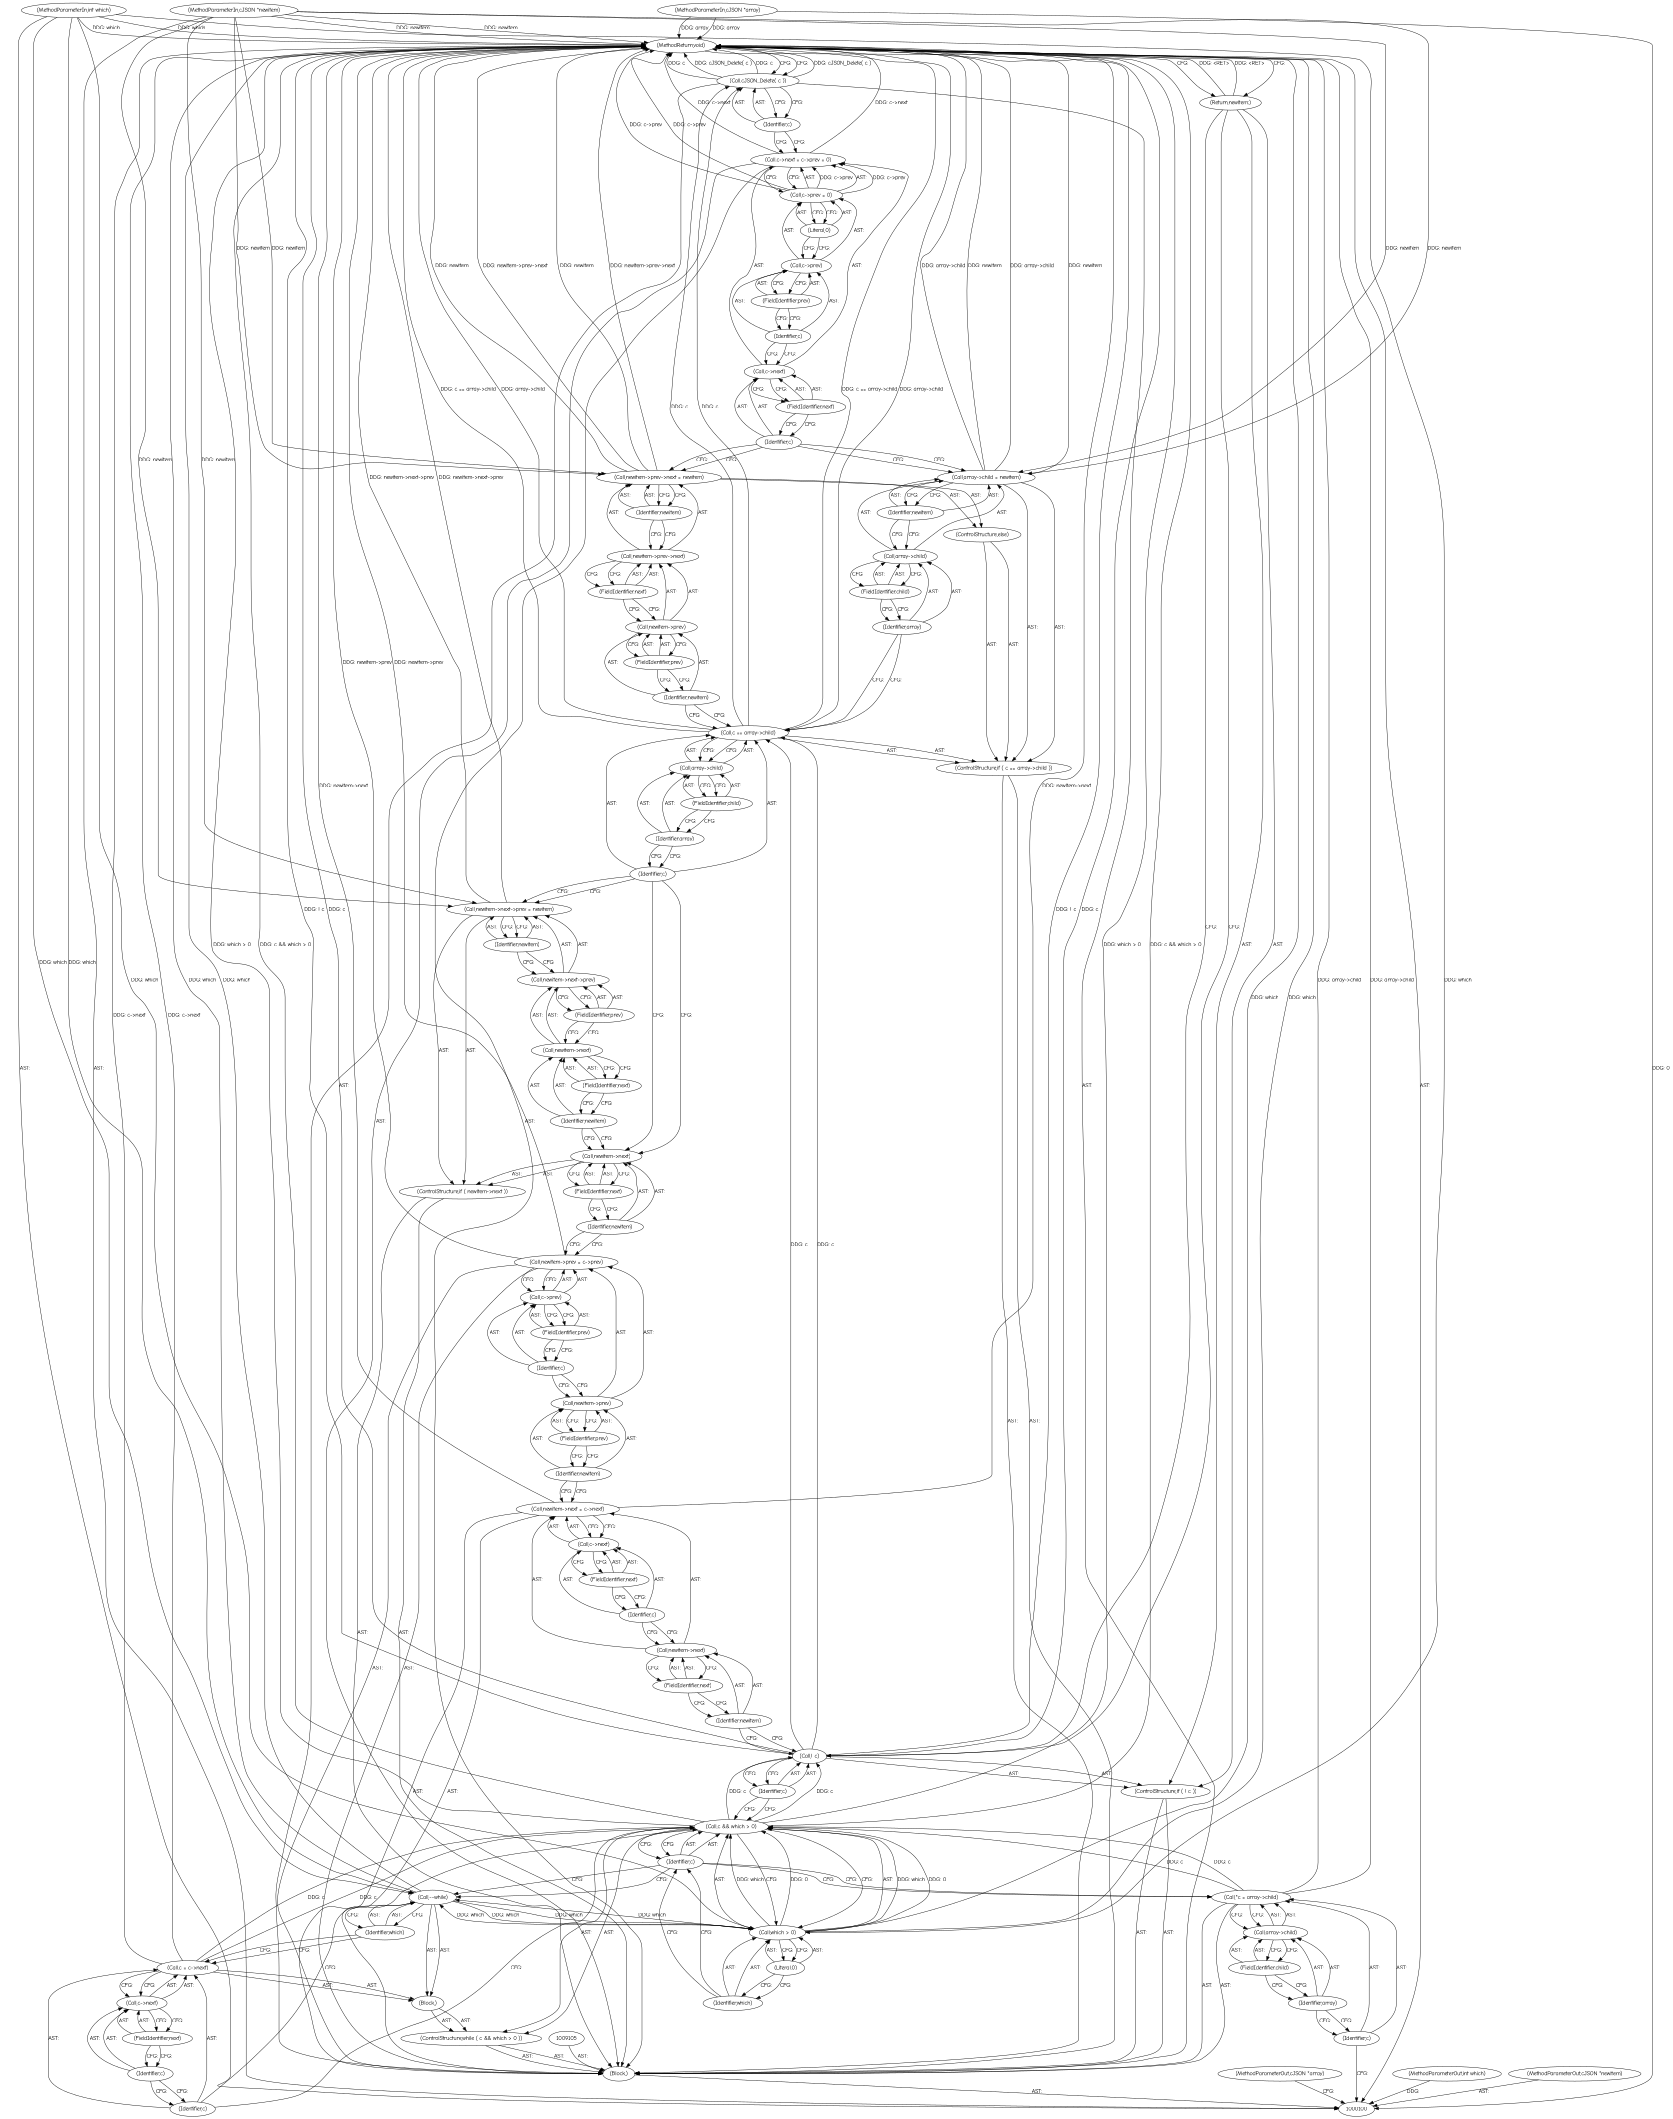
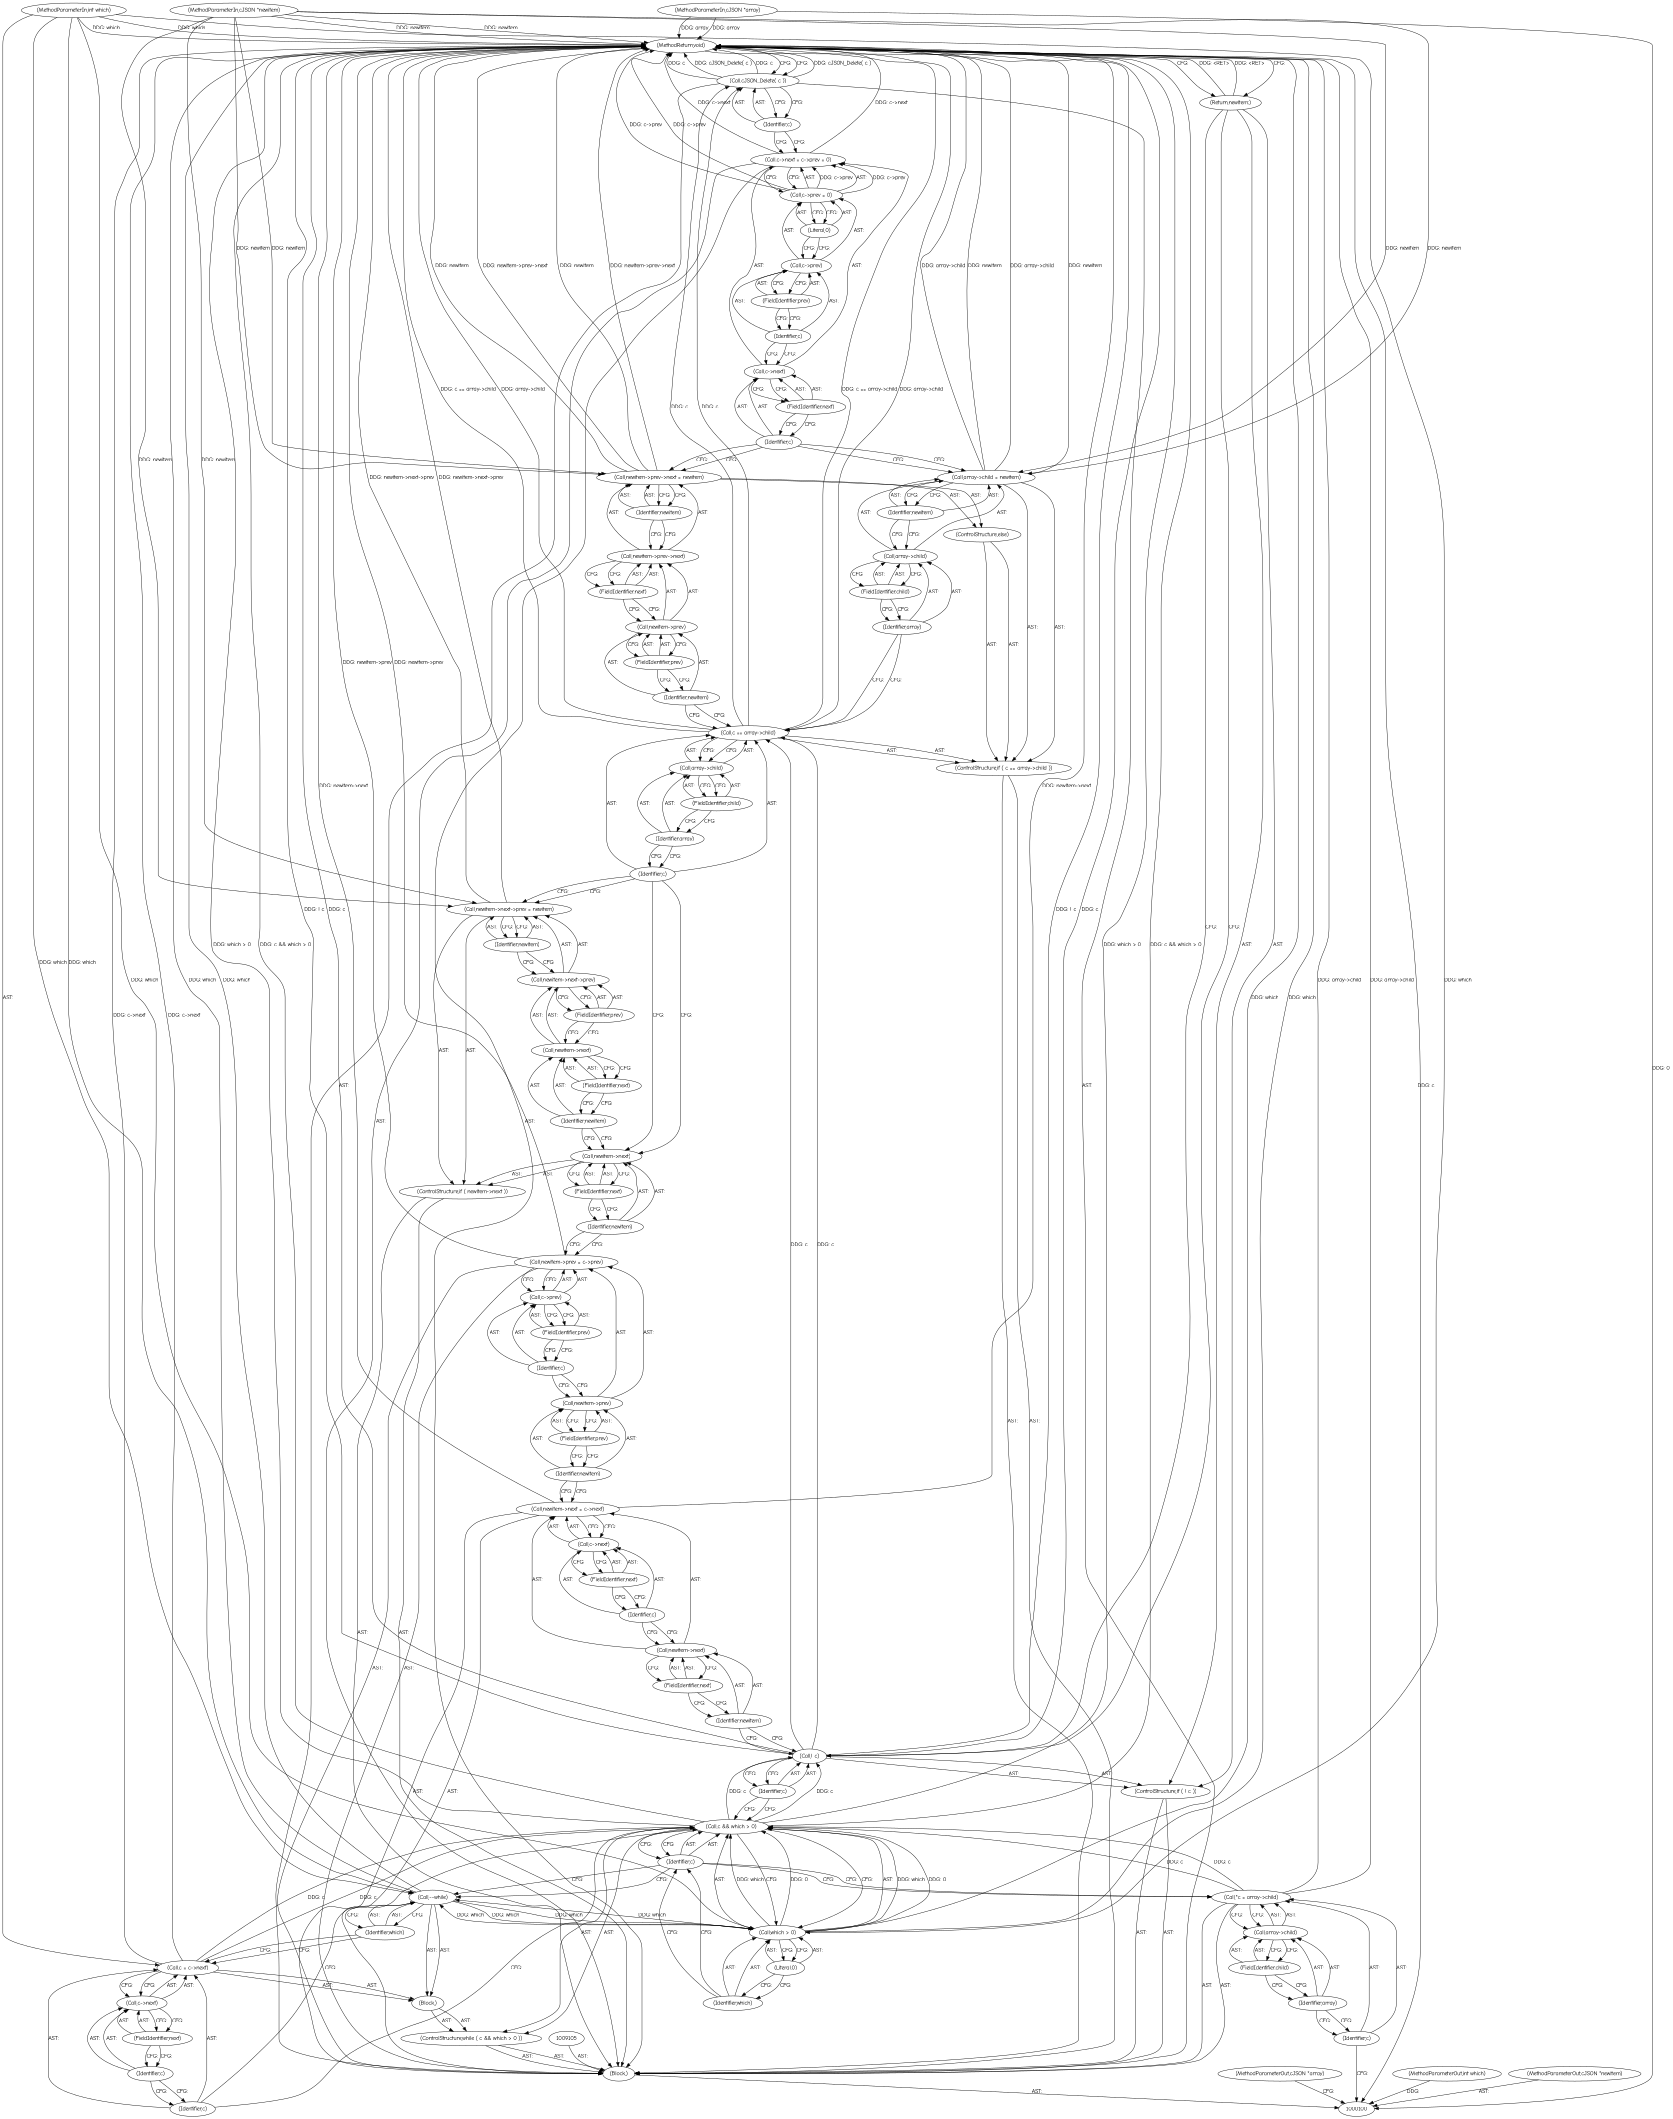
(1426, 1086) -> (1426, 1086)
(106, 1569) -> none
(105, 1613) -> (3, 1045)
